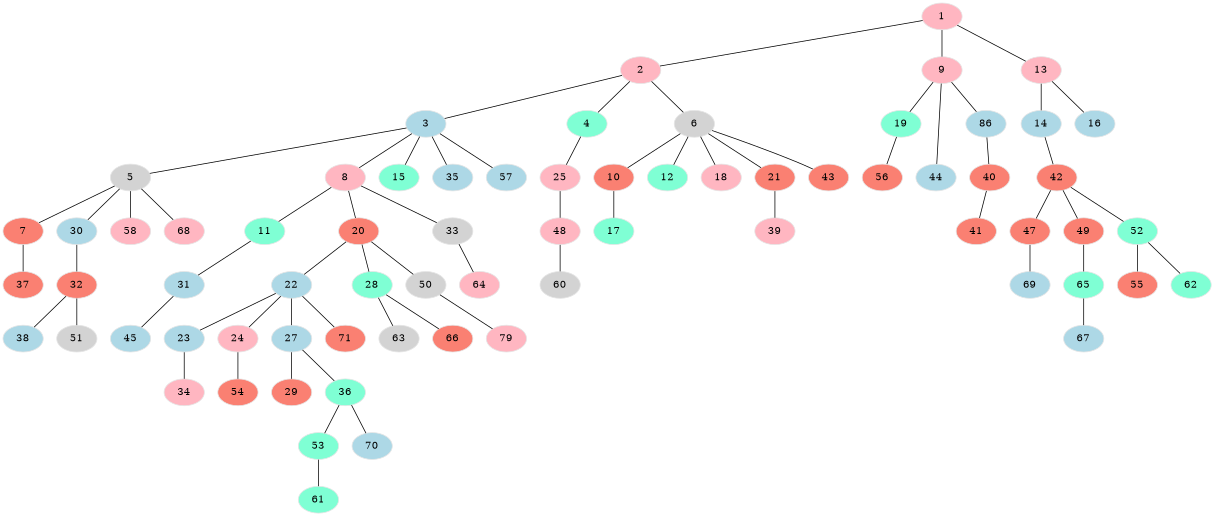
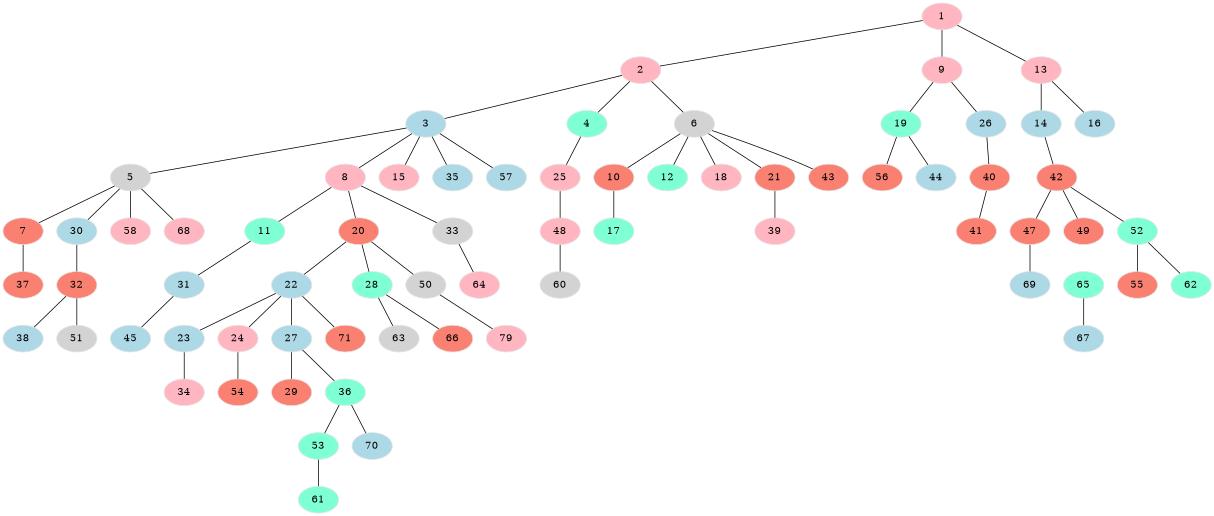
(939, 124) -> (919, 151)
(986, 124) -> (986, 124)
(399, 178) -> (399, 178)
(1084, 258) -> none
